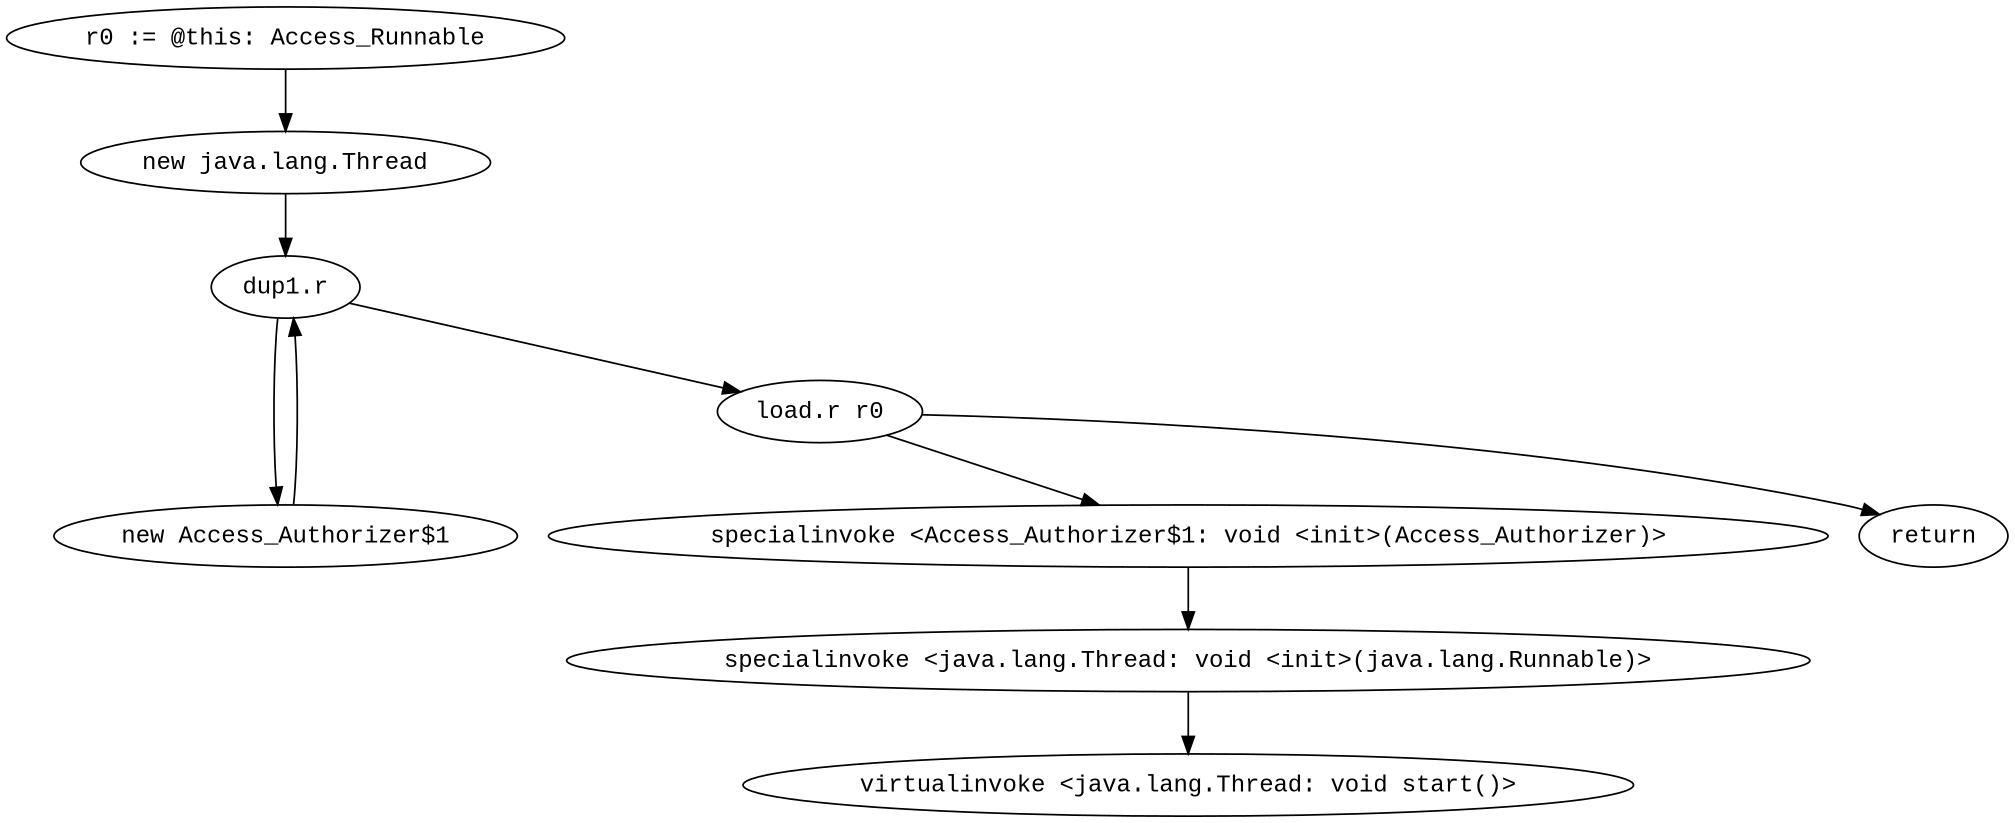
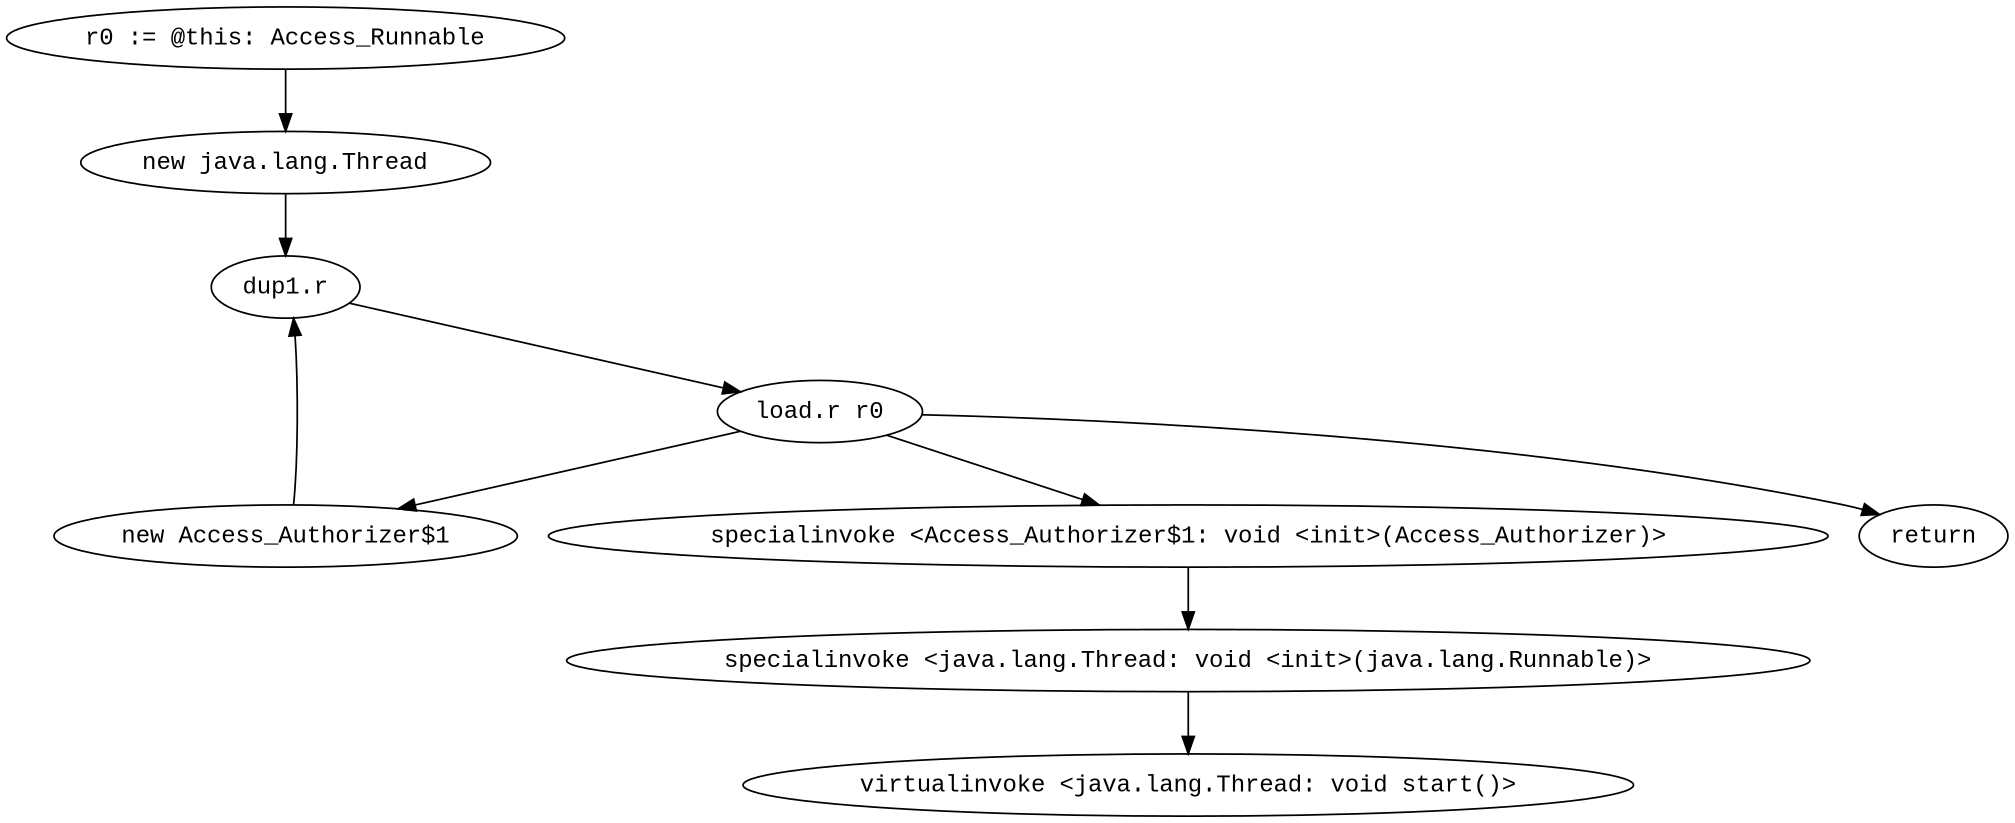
(274, 403) -> (578, 468)
